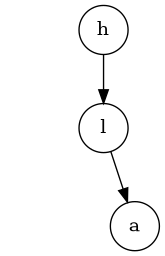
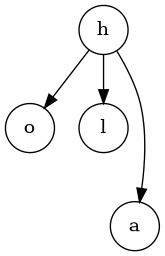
none -> (30, 128)
(117, 170) -> (143, 117)
